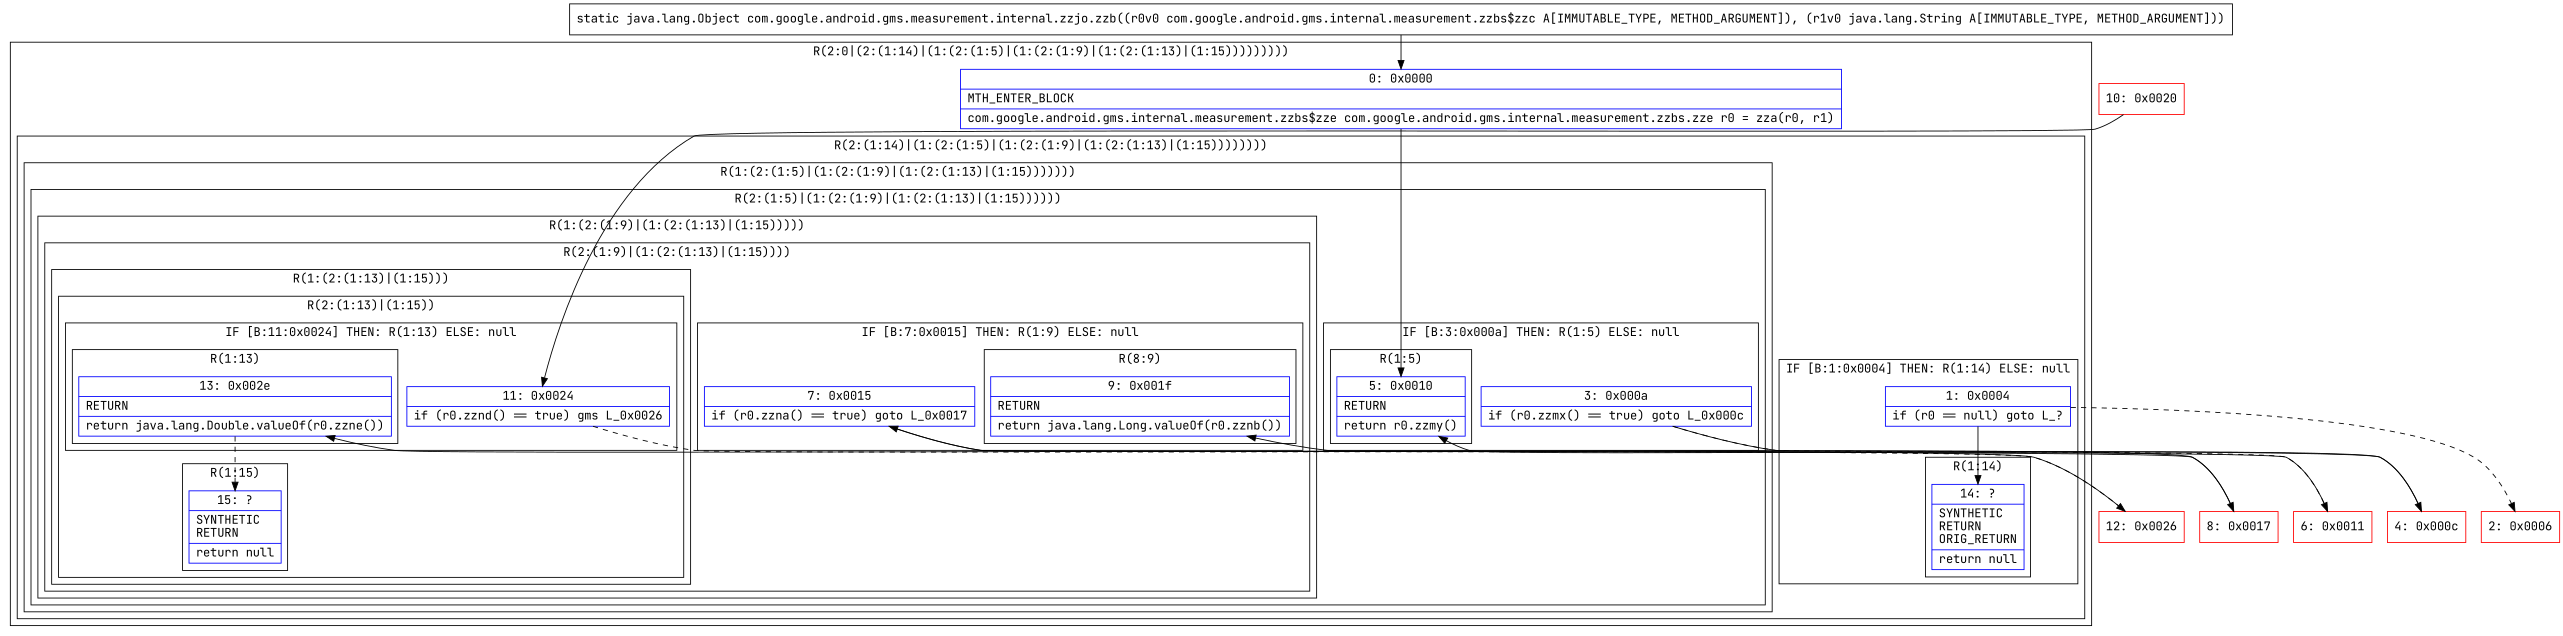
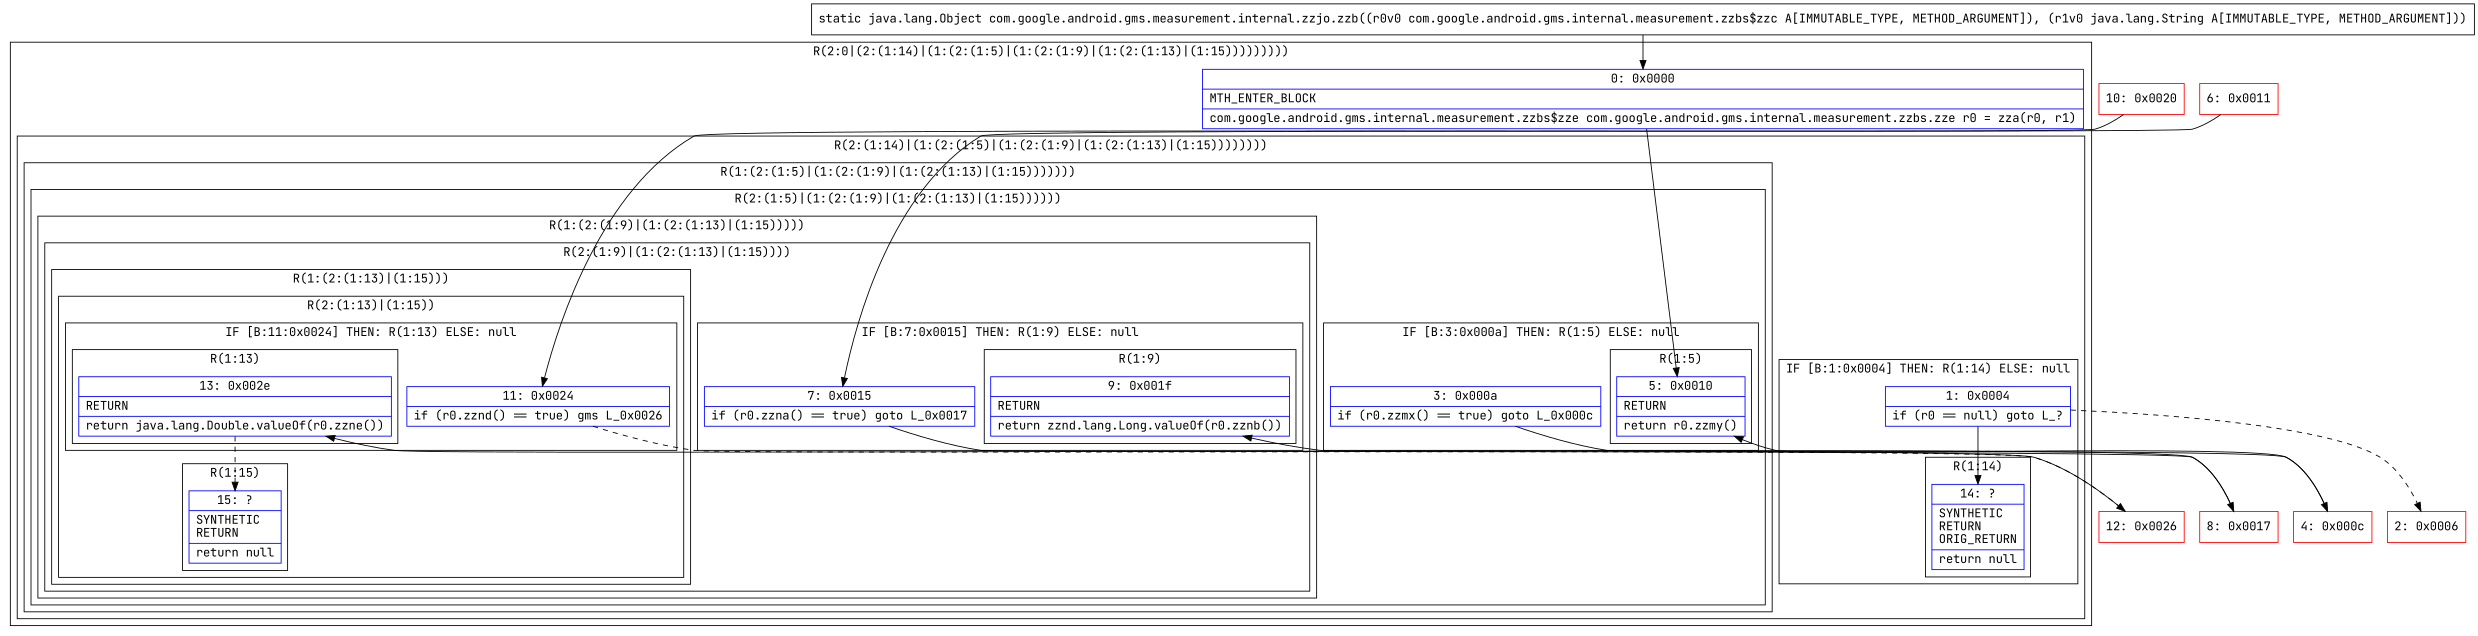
(1140, 360) -> (1140, 360)
(1140, 426) -> (1140, 426)
(2008, 452) -> none
